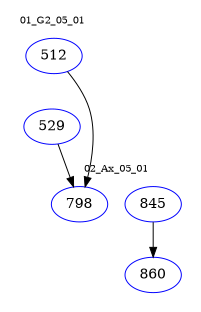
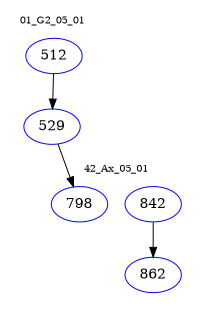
(87, 102) -> (53, 87)
(116, 169) -> (116, 169)
(153, 204) -> (153, 204)
(153, 275) -> (153, 275)
